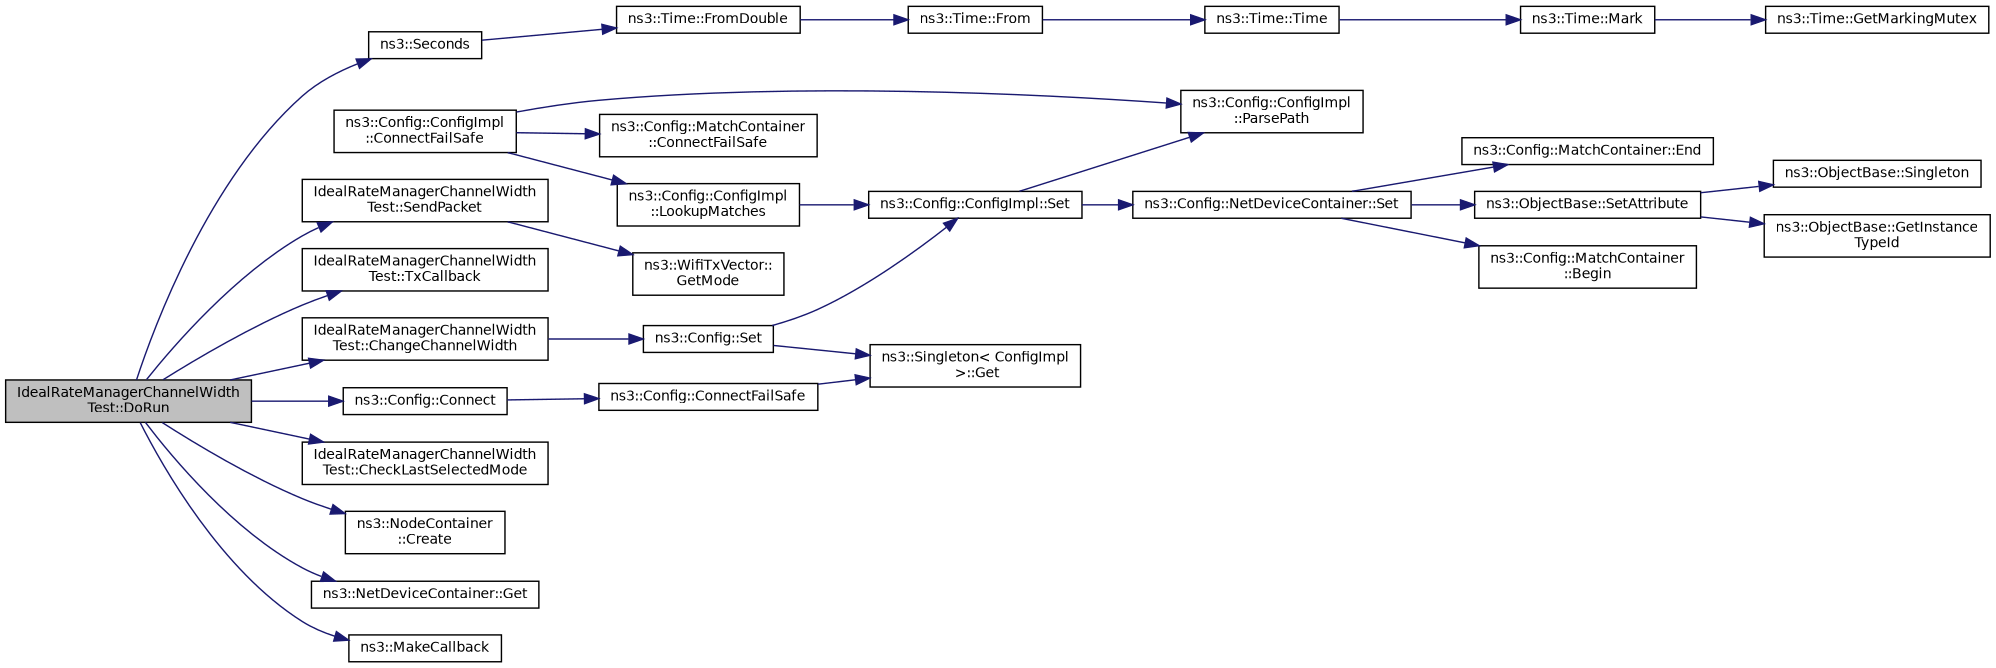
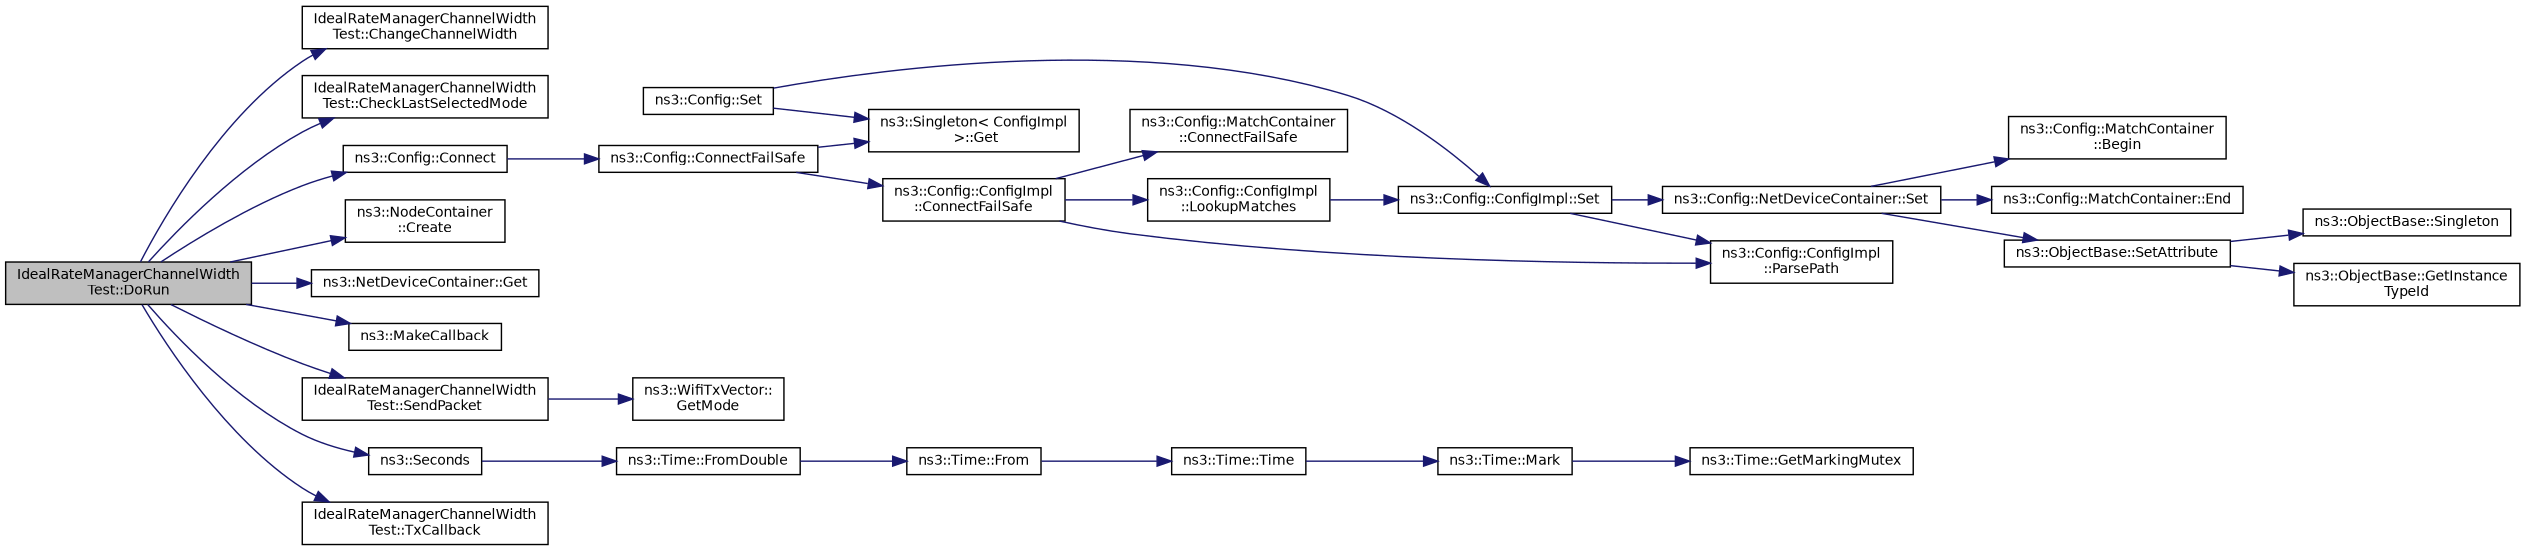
none -> (832, 178)
(589, 339) -> none
